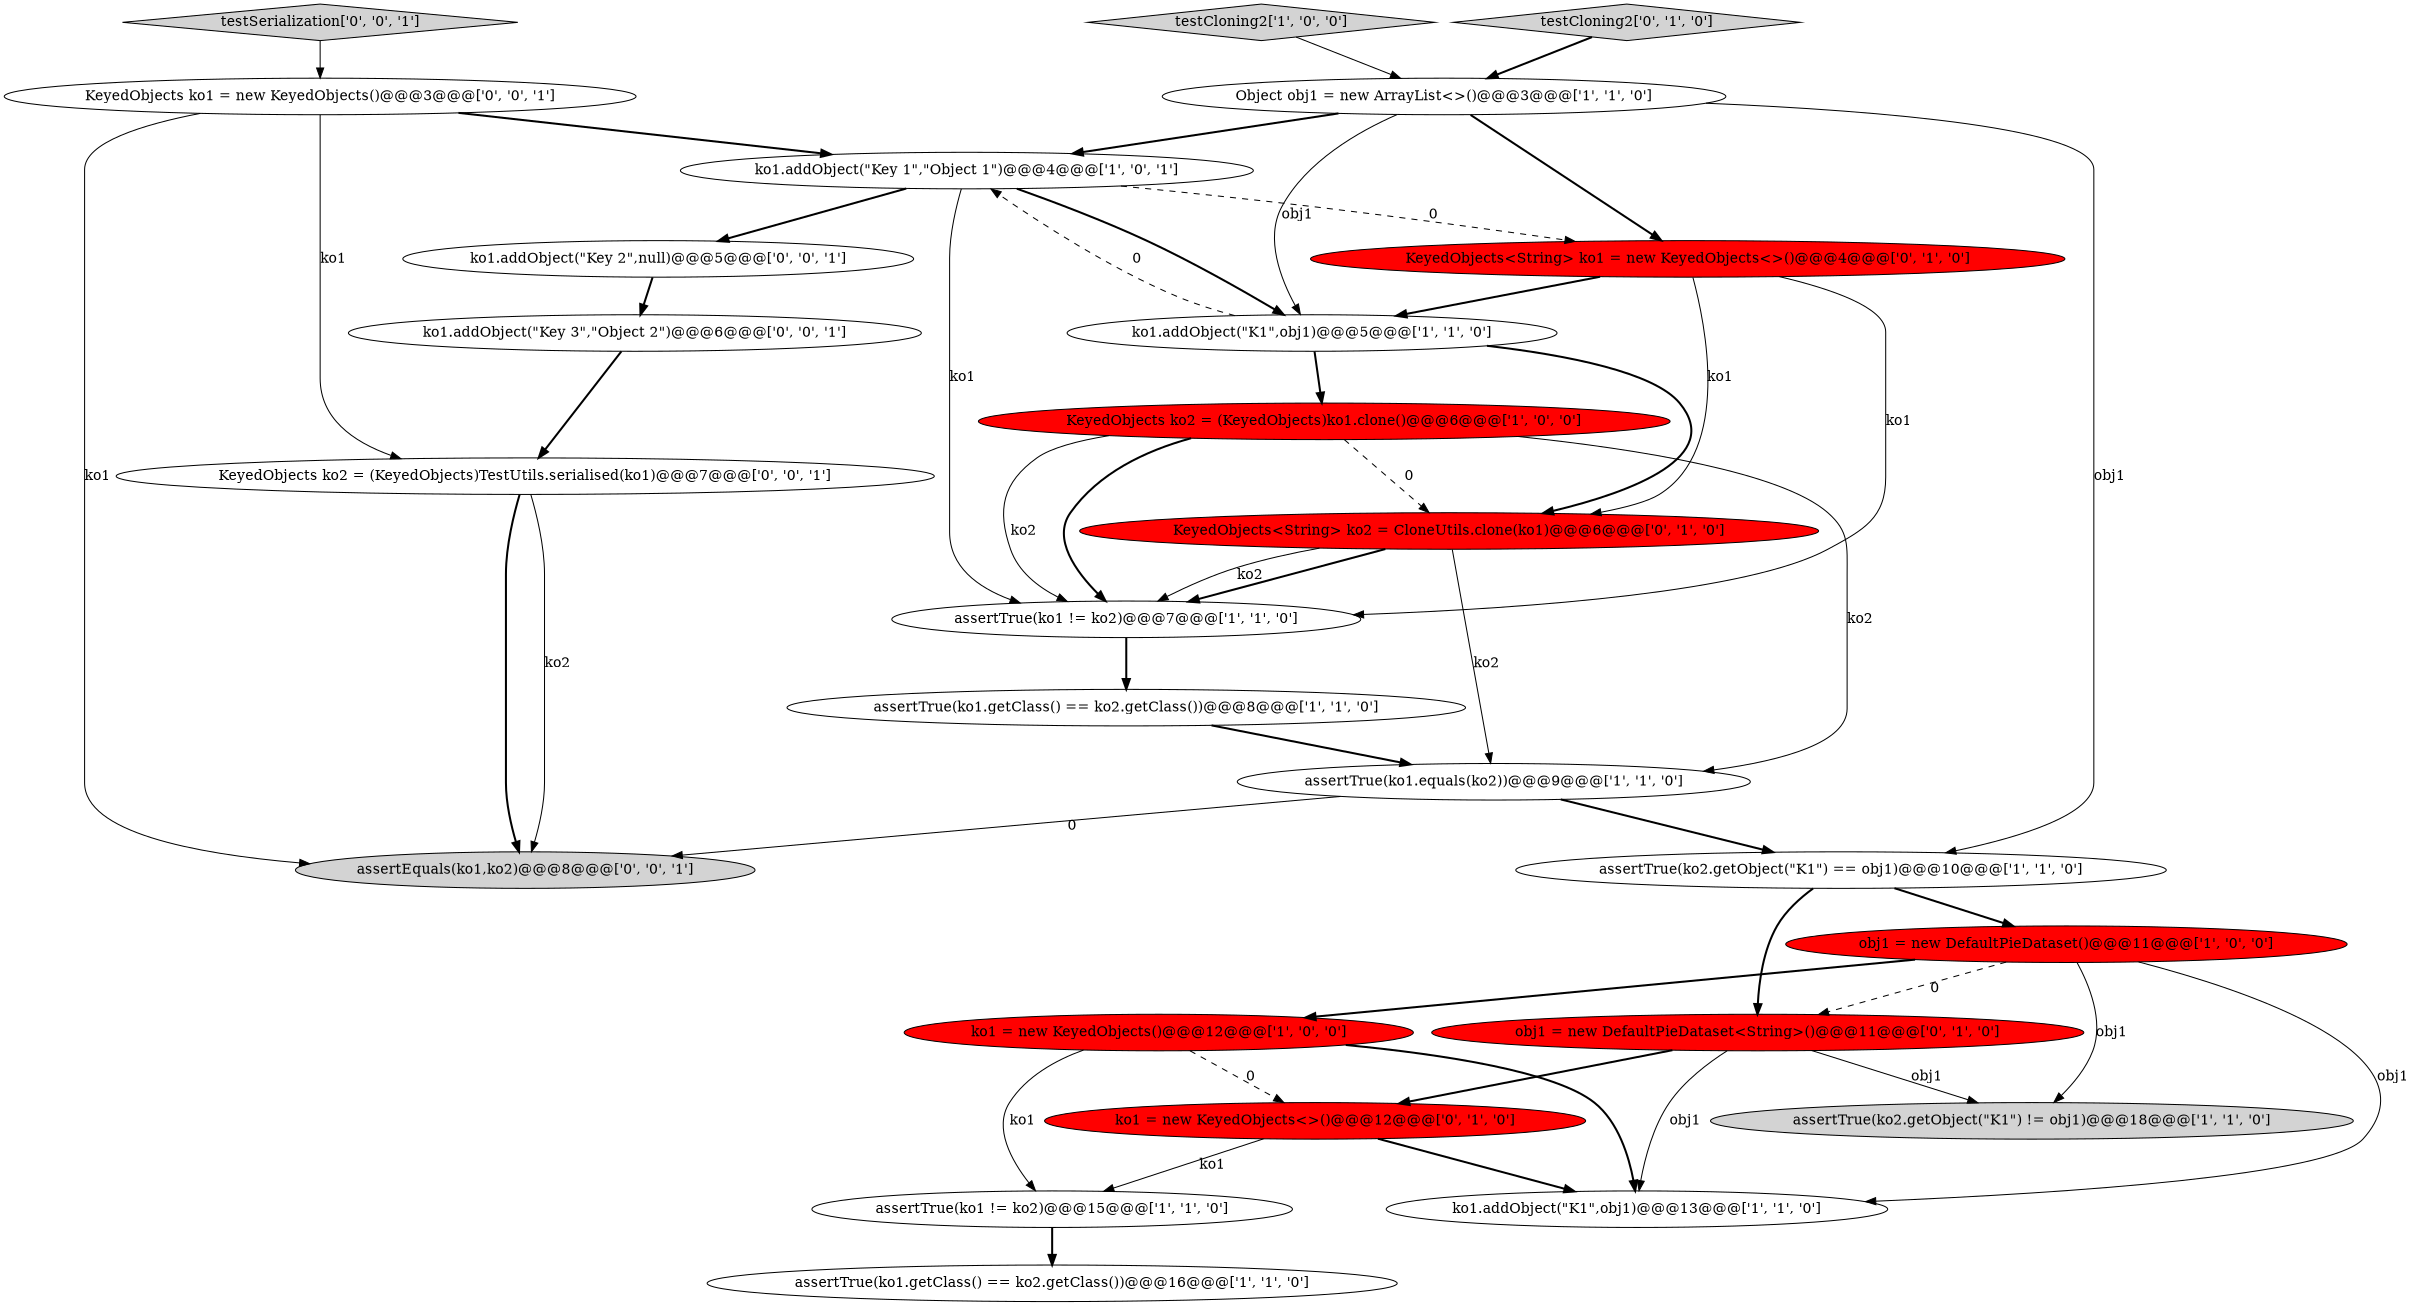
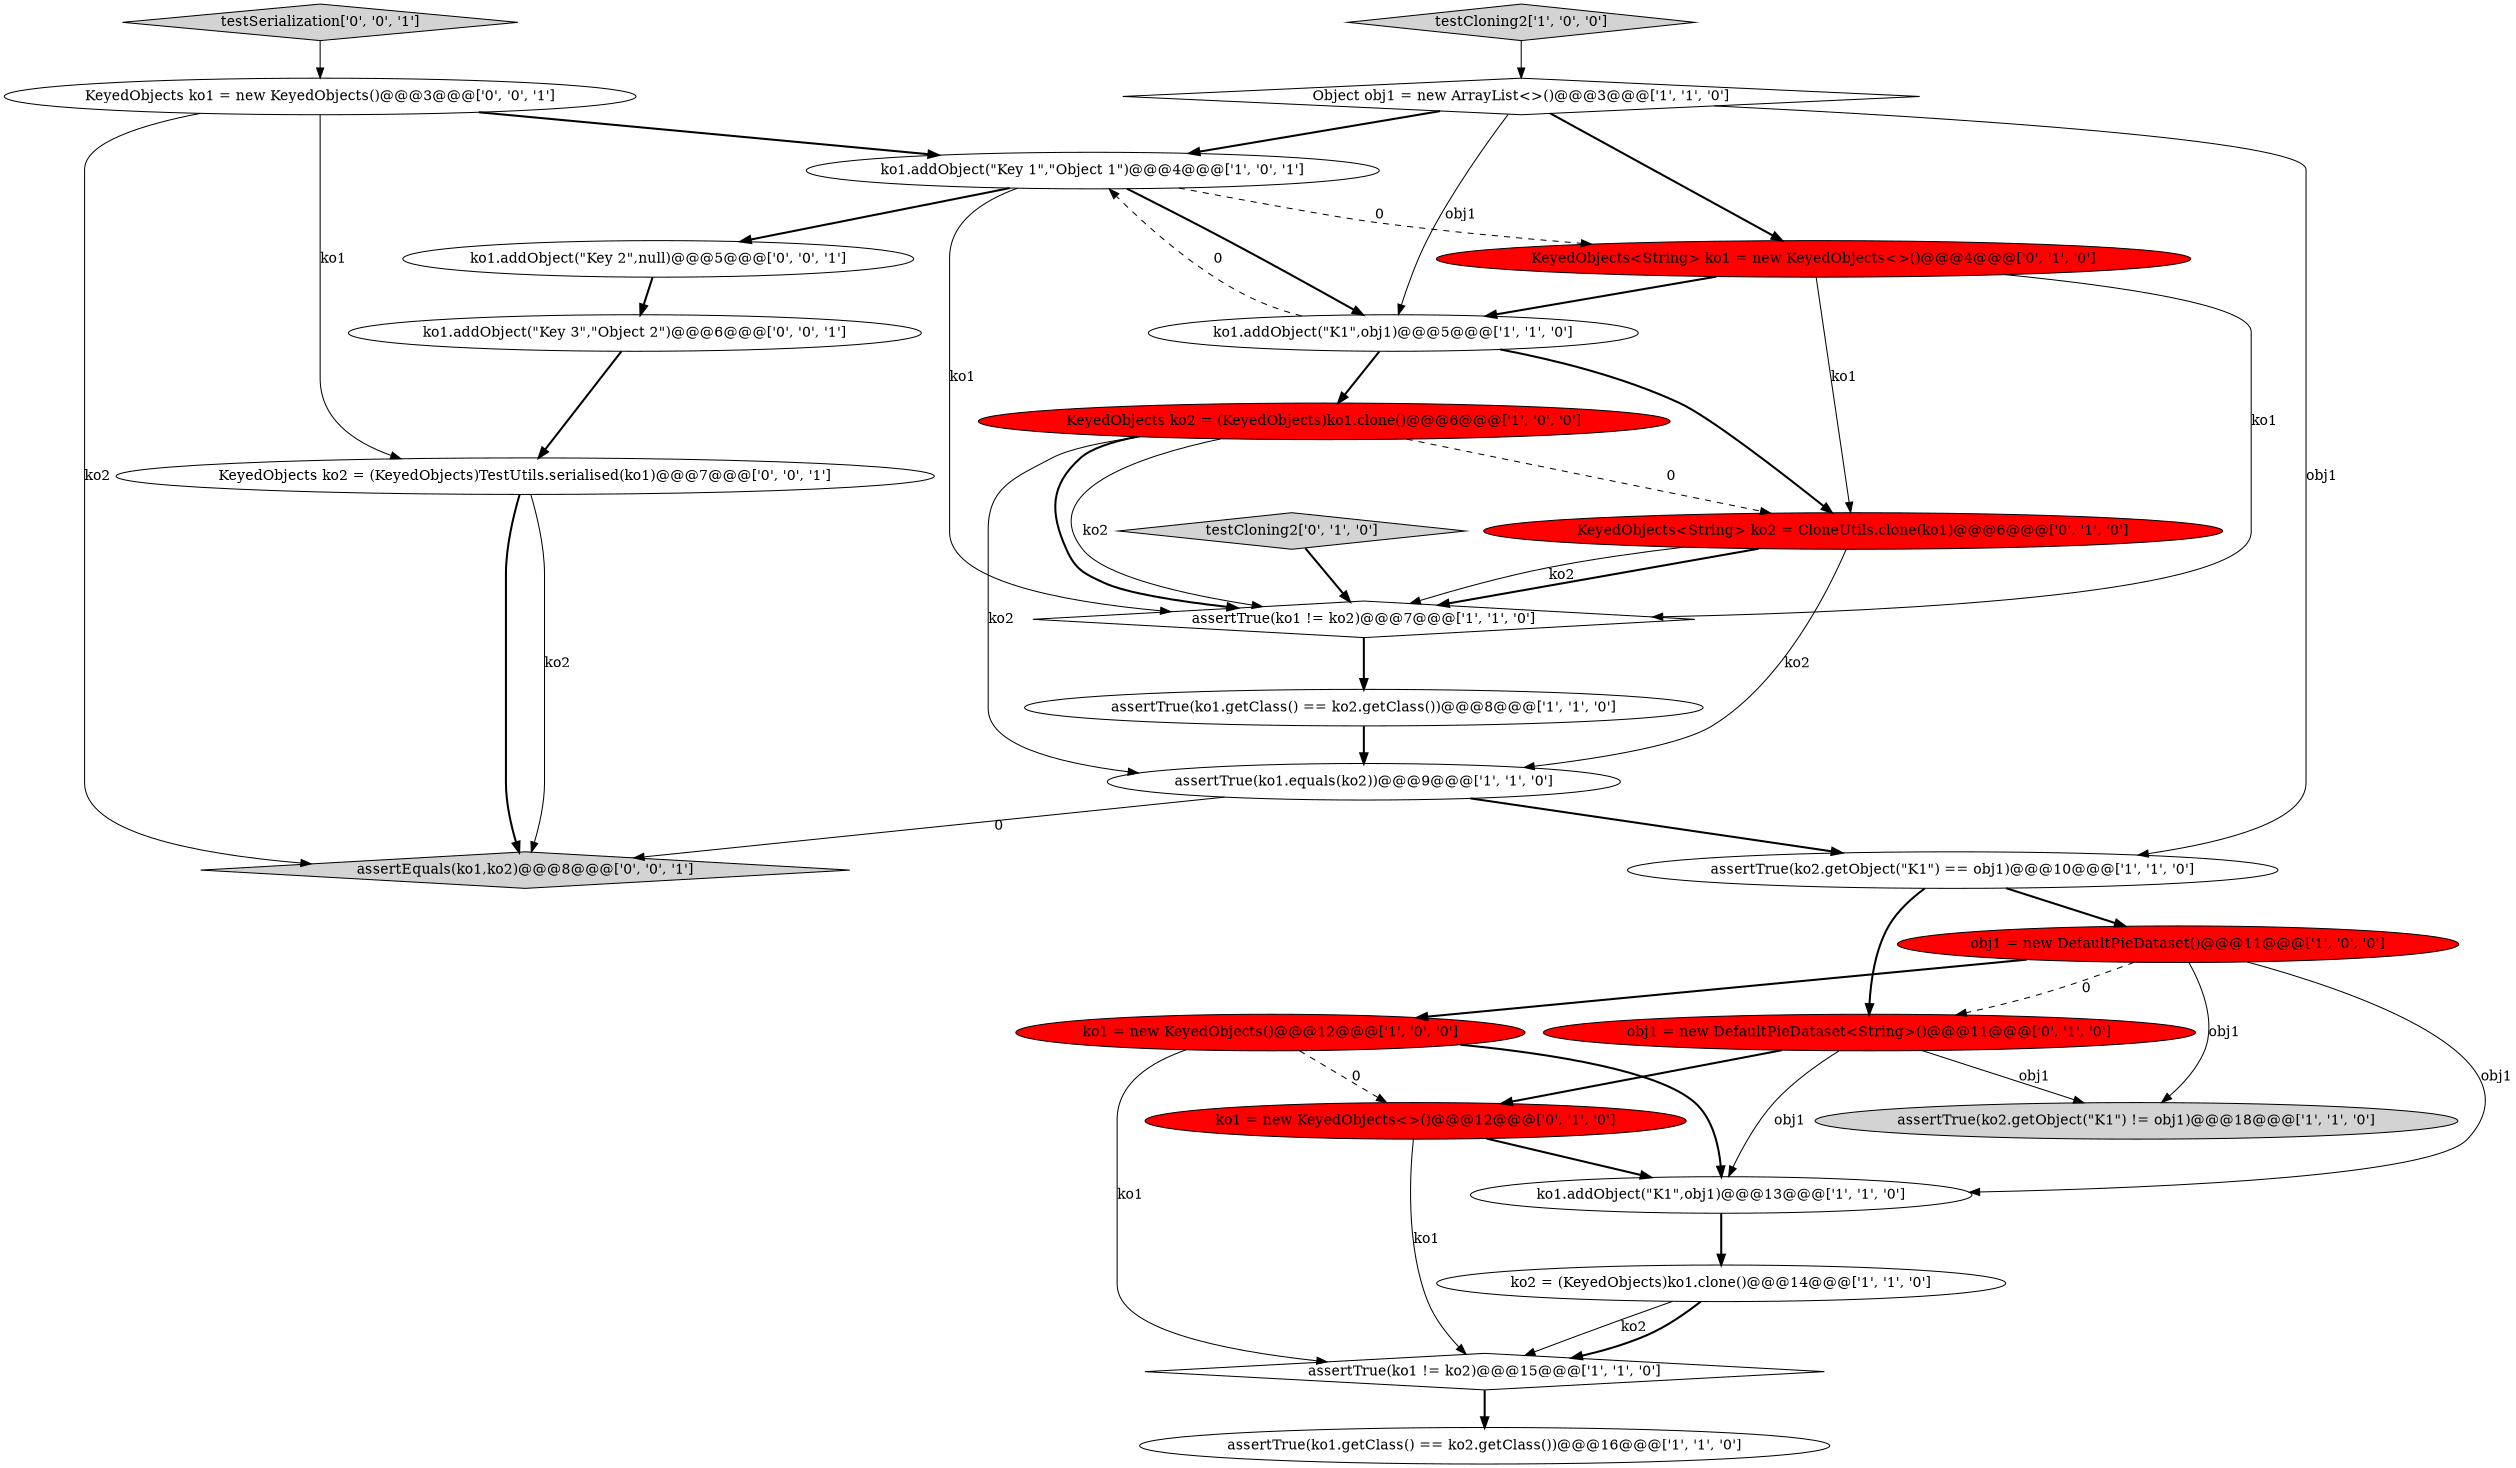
(1545, 56) -> (1324, 571)
(1444, 96) -> (1521, 96)
(98, 476) -> (98, 476)
(1126, 619) -> (1364, 619)
(525, 870) -> (525, 870)
(1052, 1209) -> (1485, 1372)
none -> (1721, 1283)
